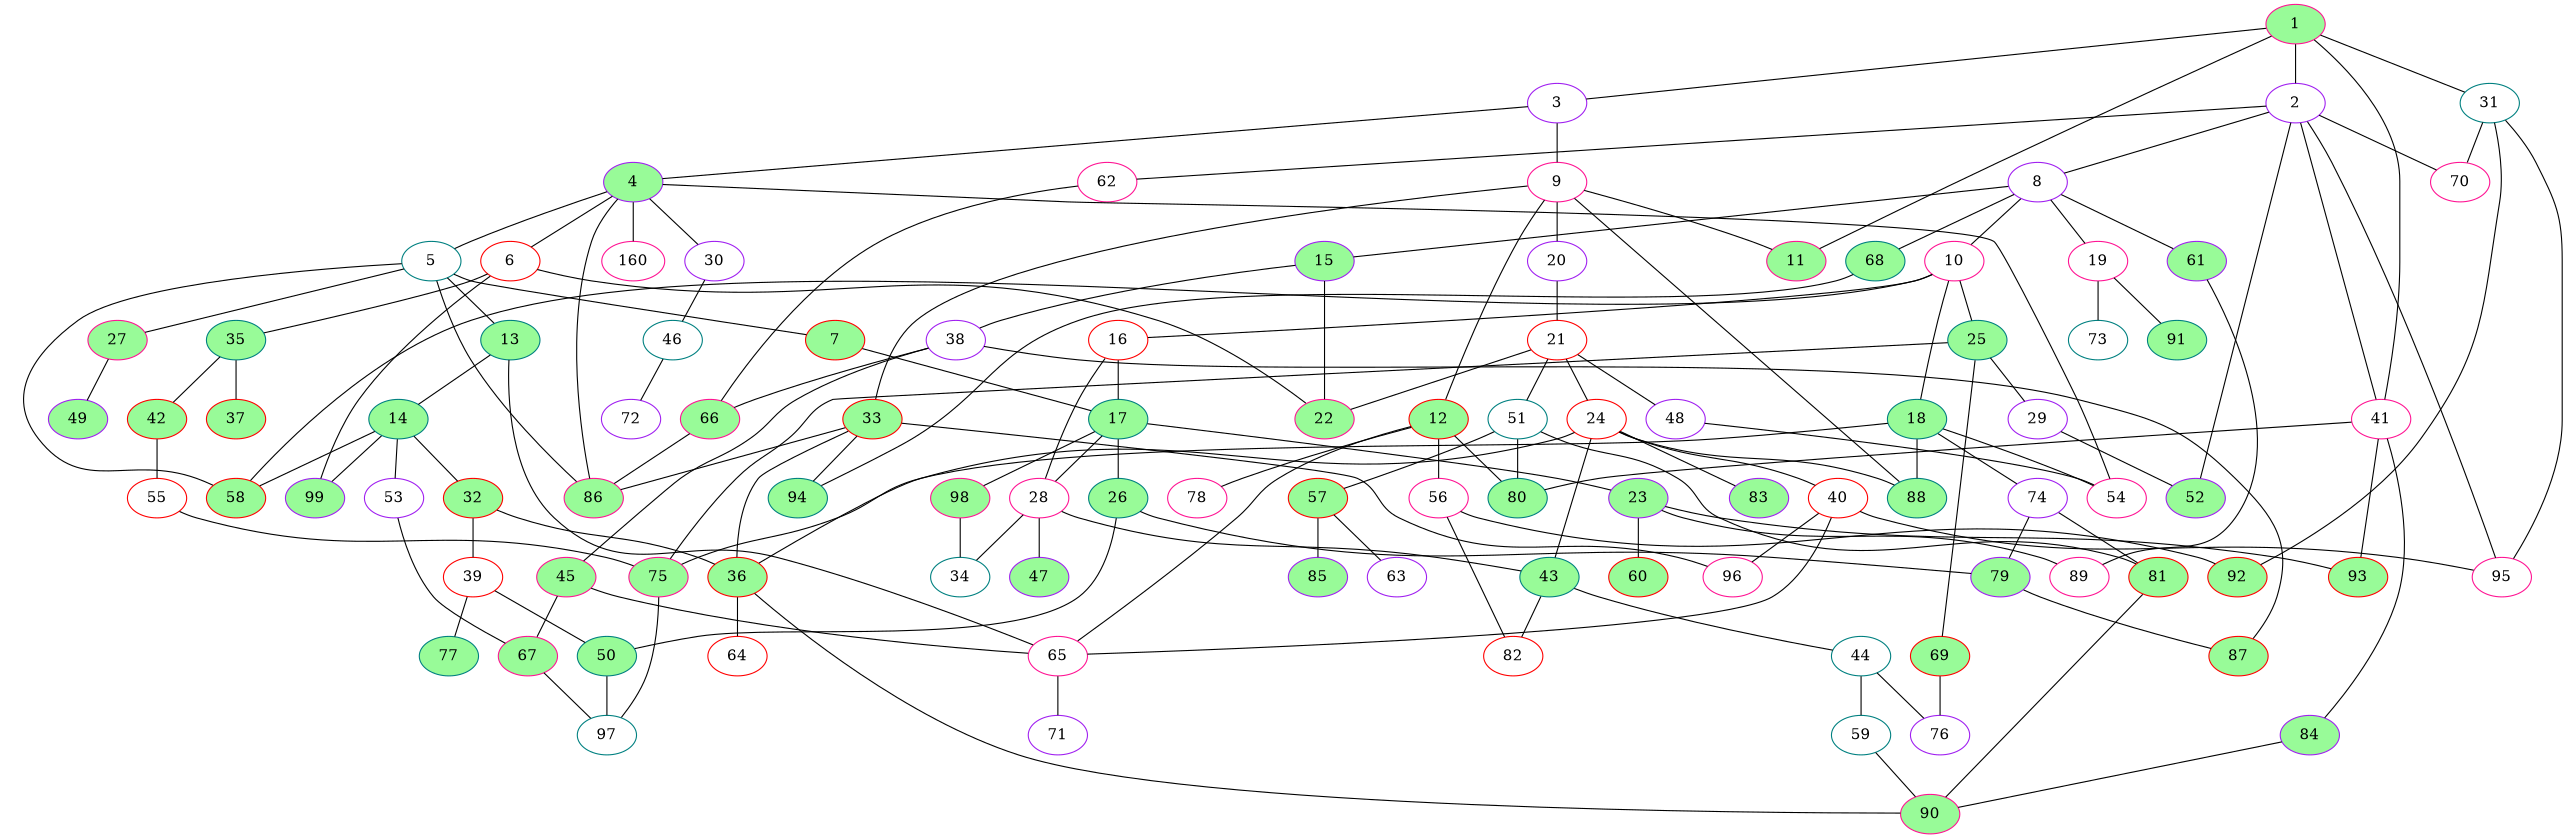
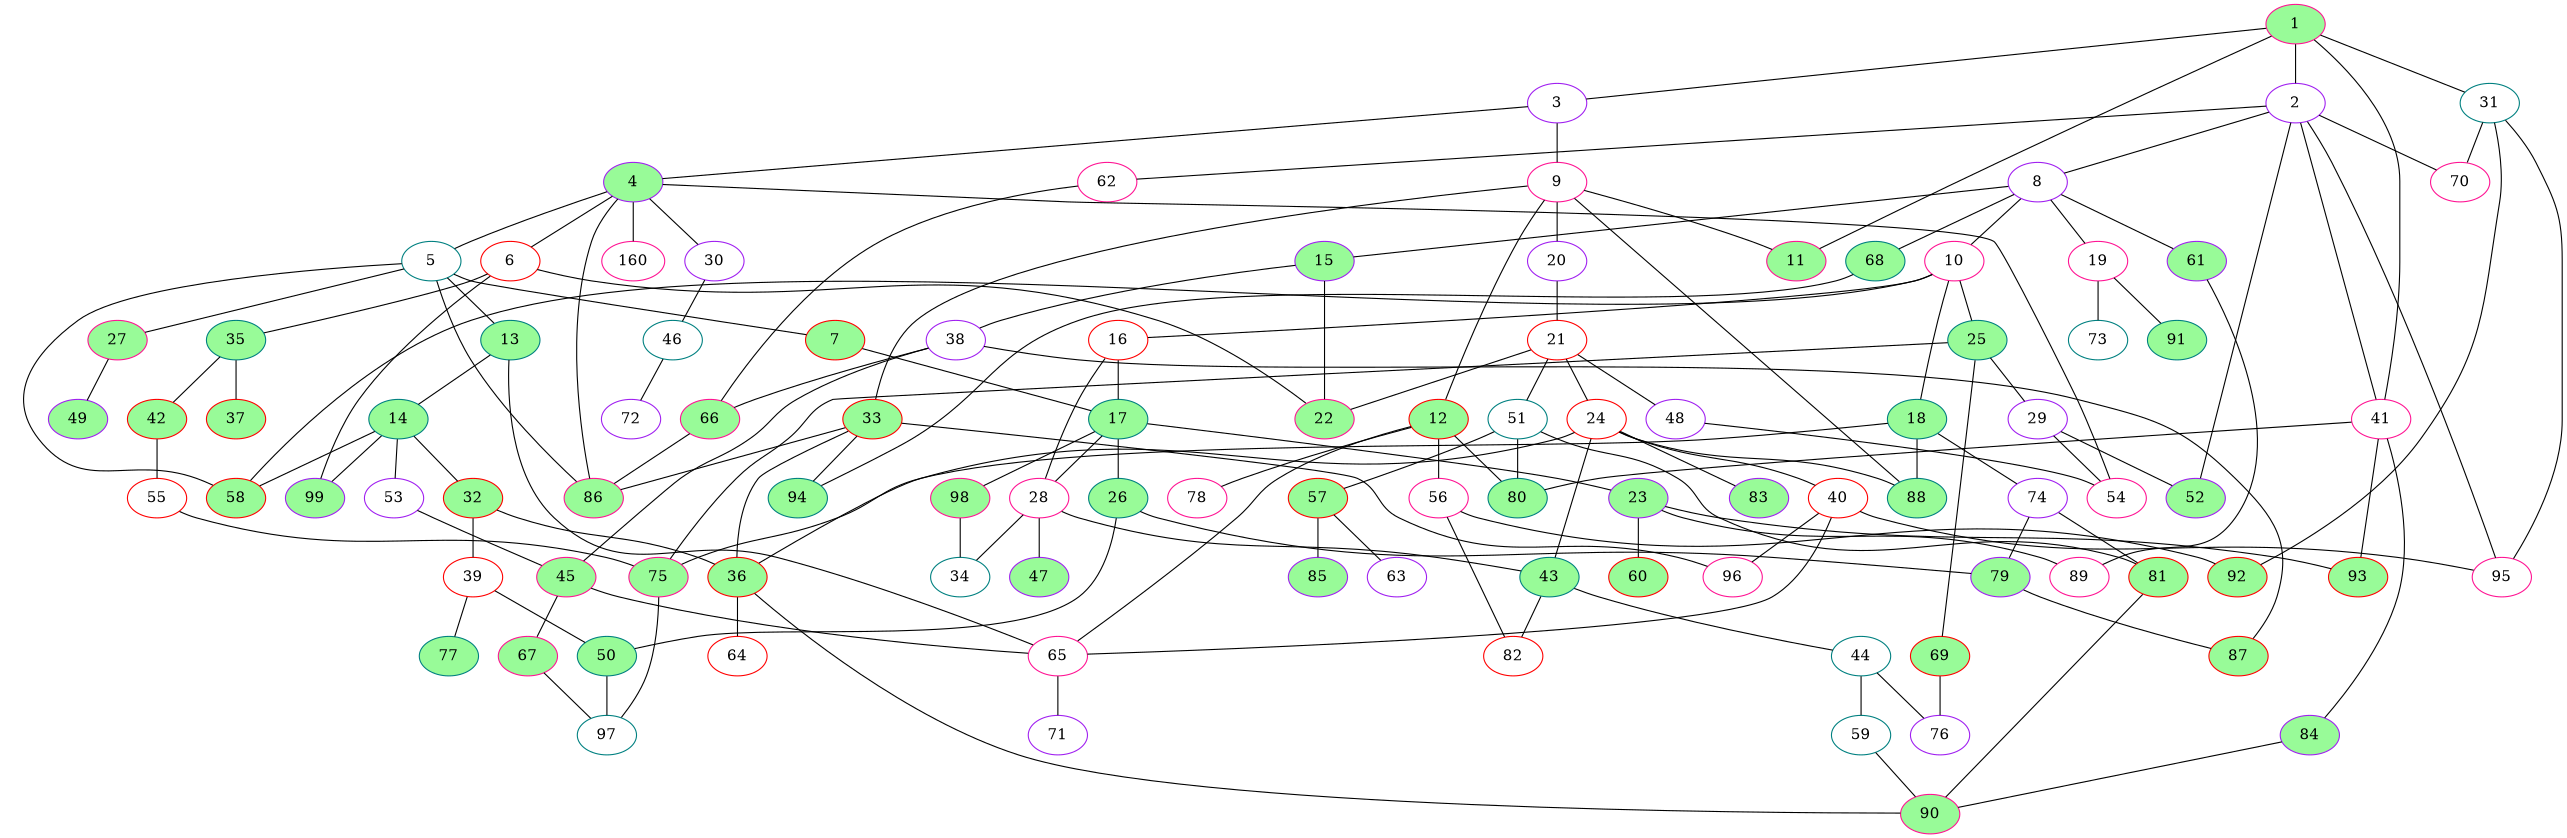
(2019, 456) -> (2077, 459)
(433, 596) -> (464, 532)
